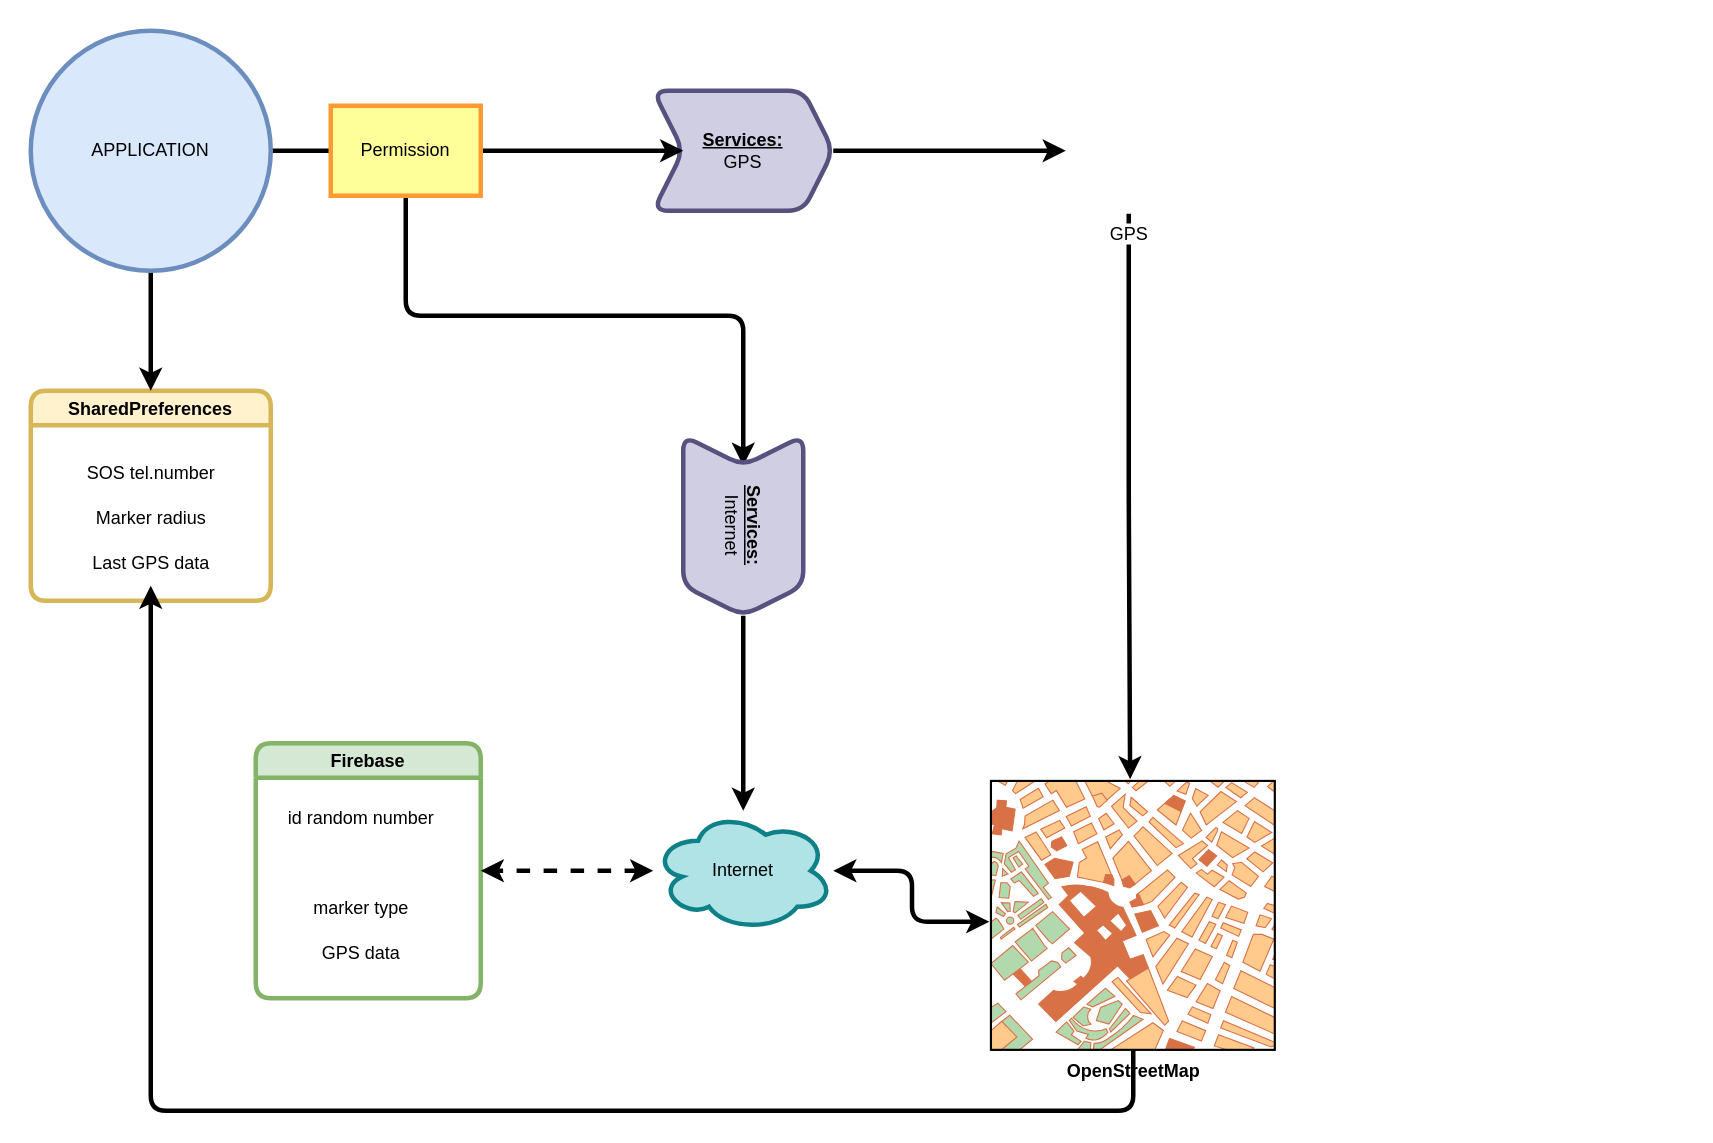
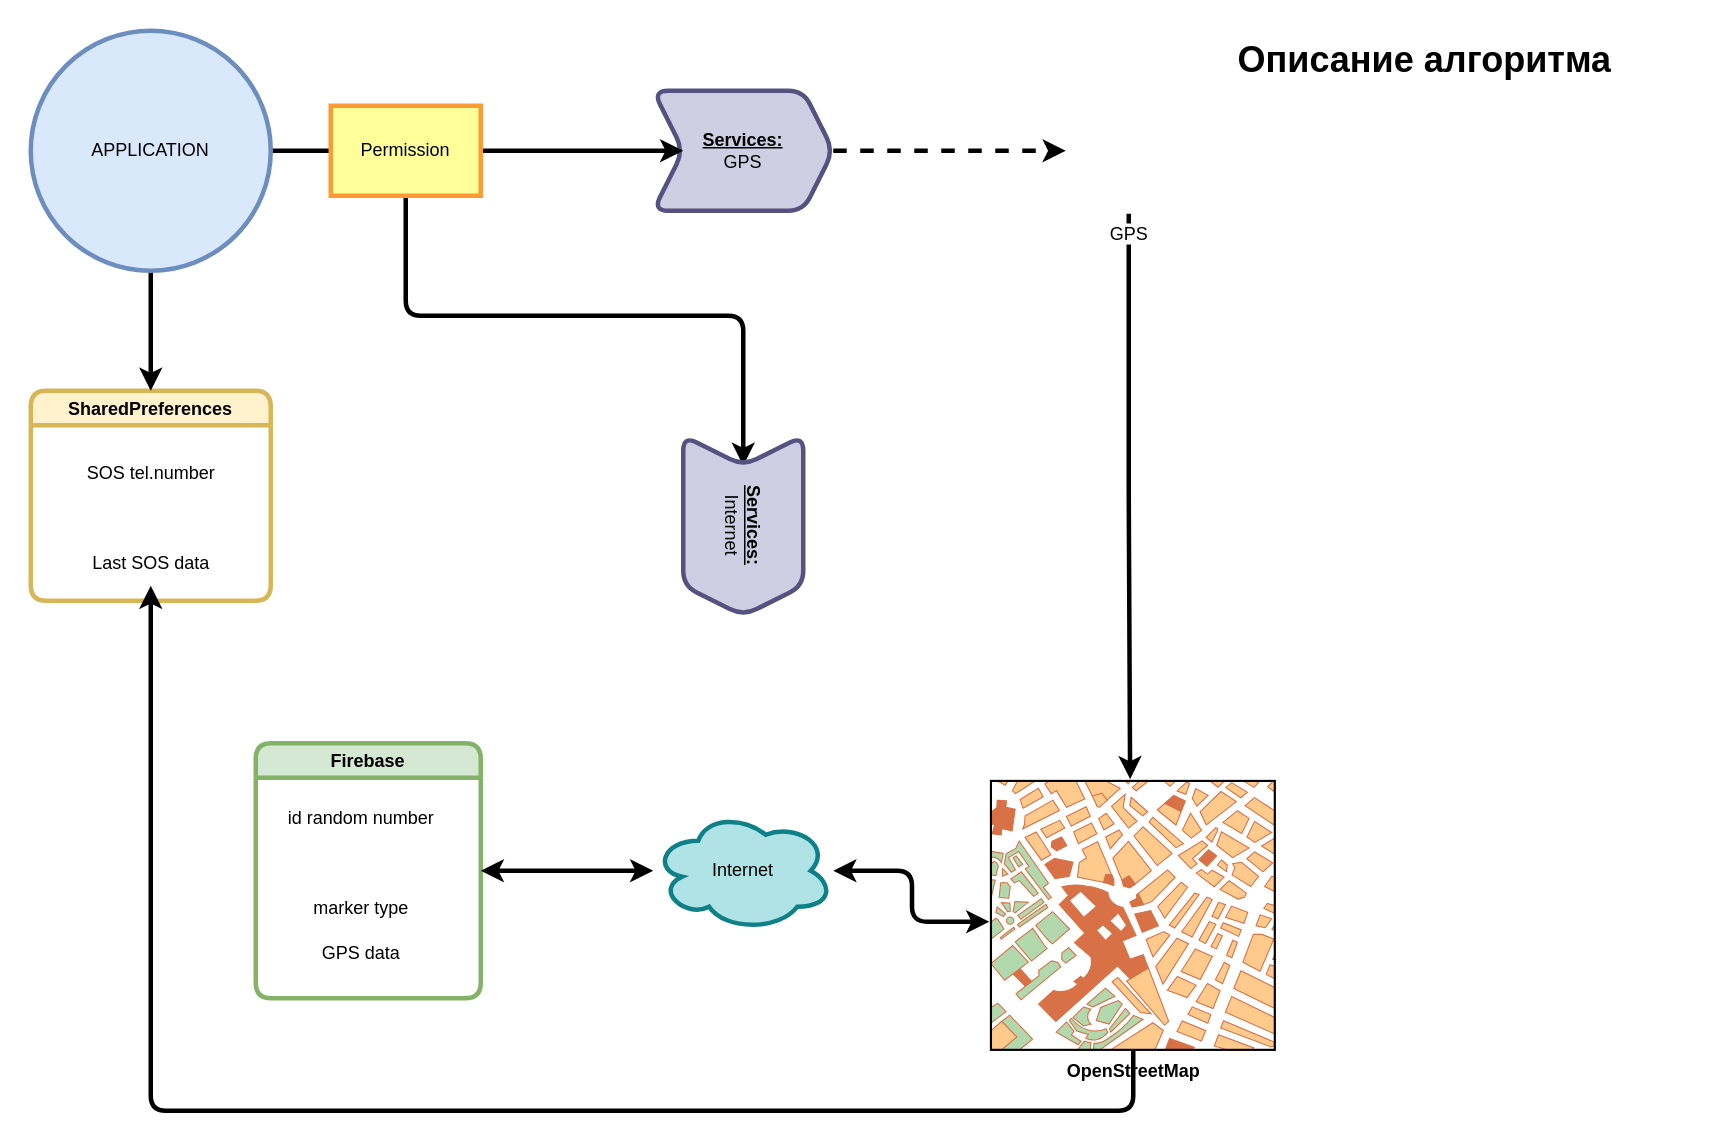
none -> (1456, 121)
(853, 151) -> (853, 151)
(151, 518) -> none
(152, 563) -> (152, 563)
(743, 705) -> none
(618, 871) -> (618, 871)
